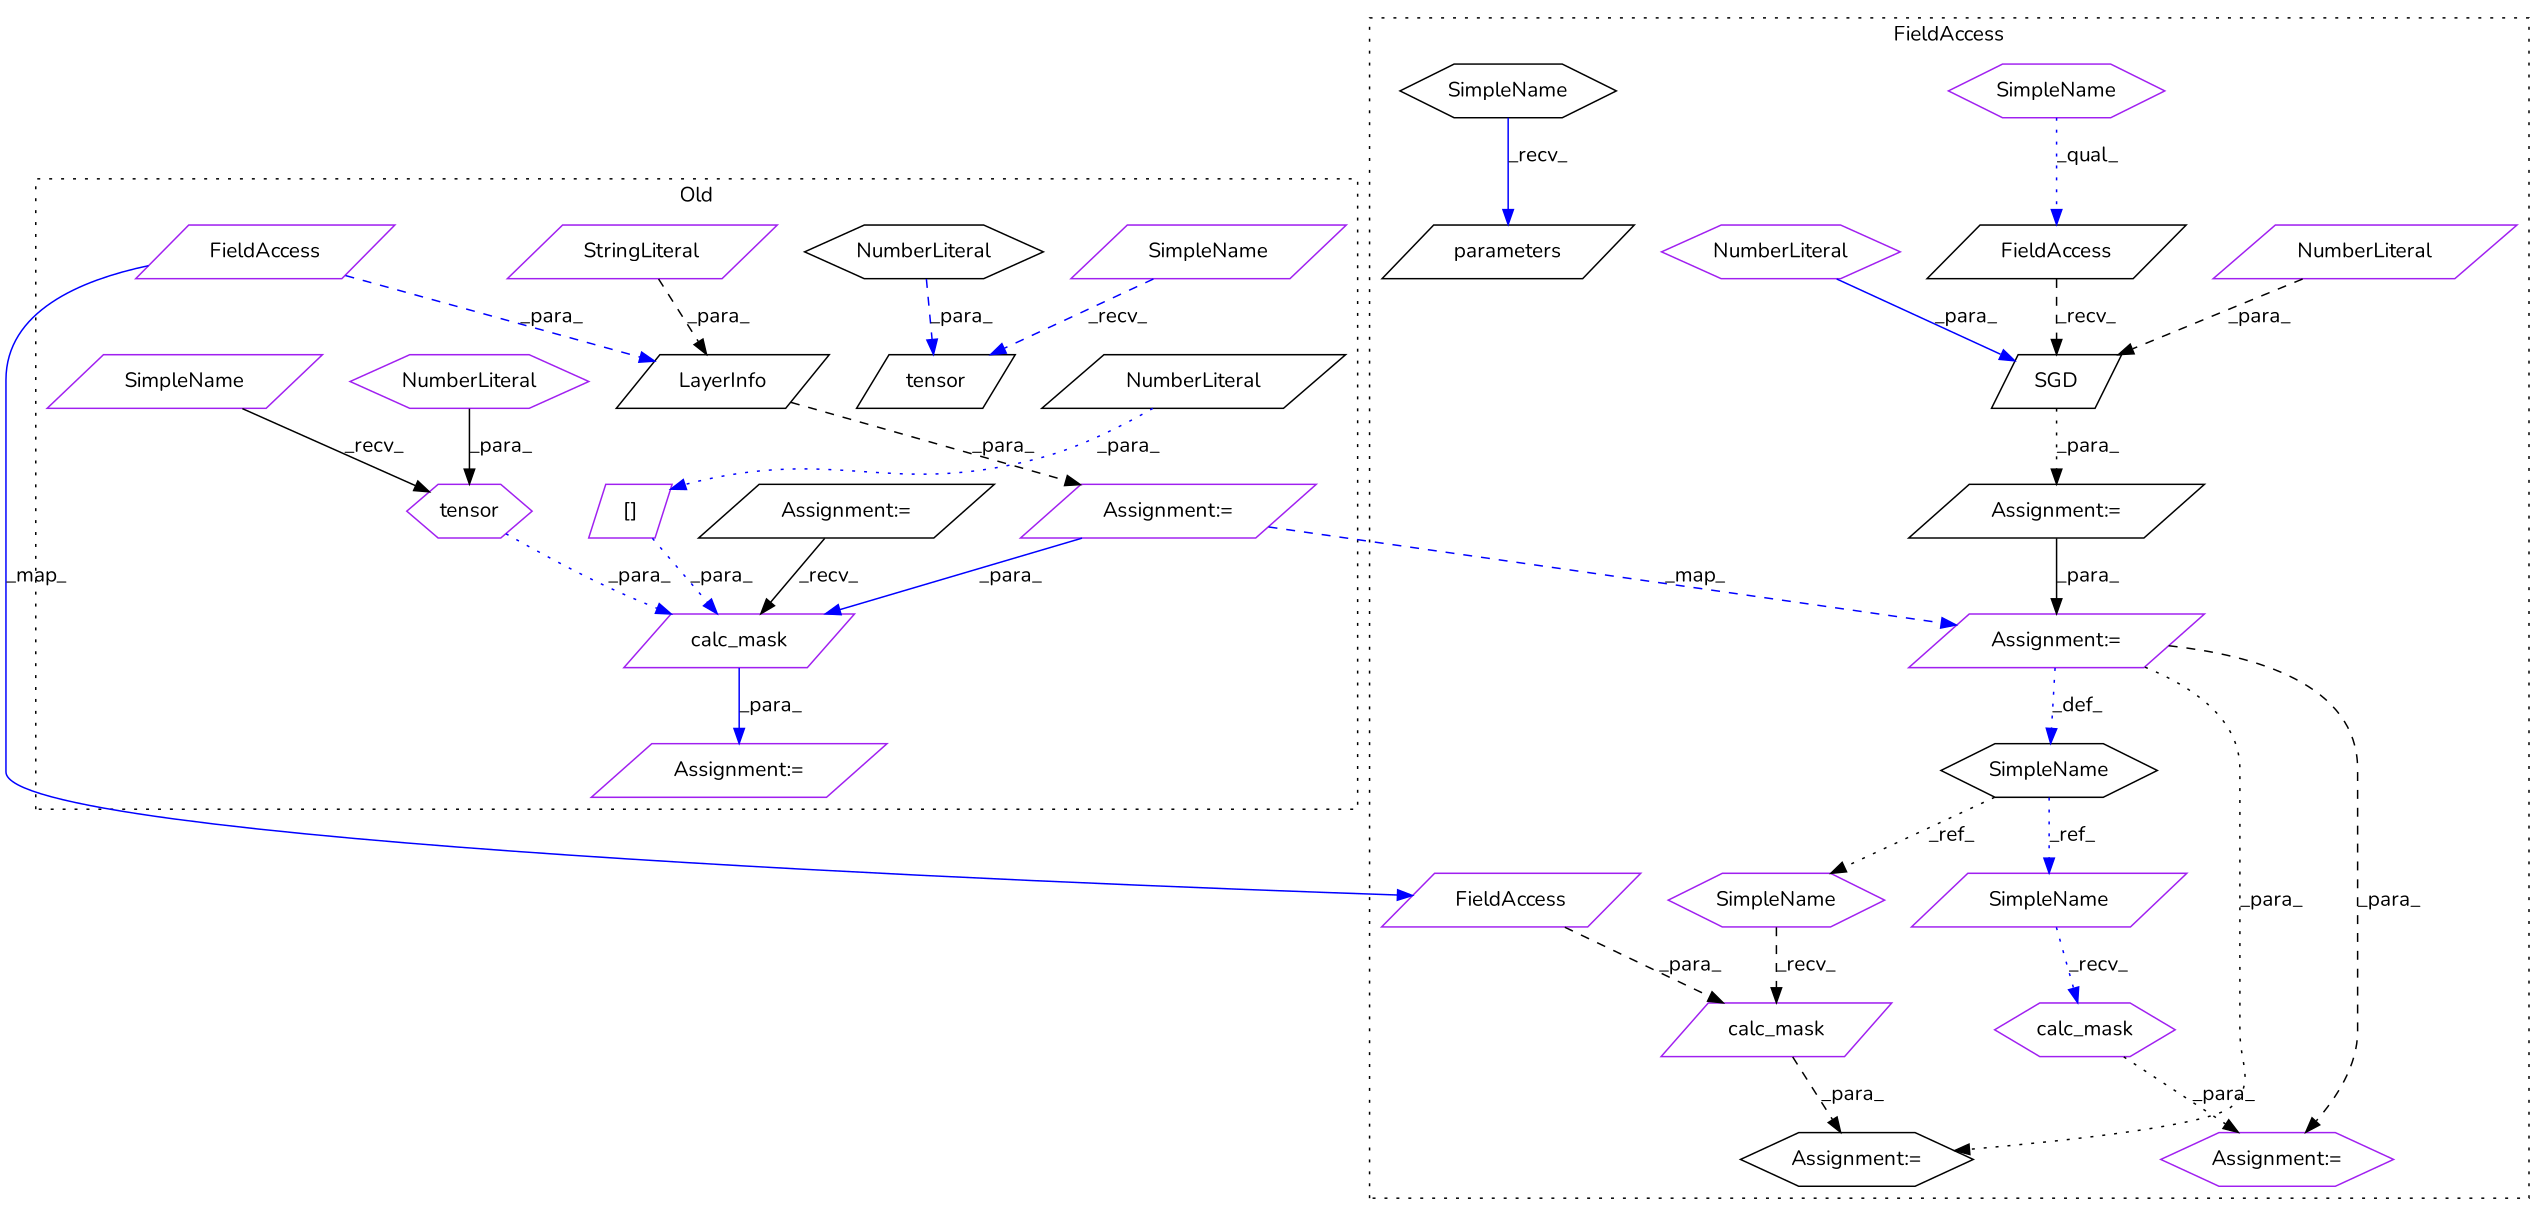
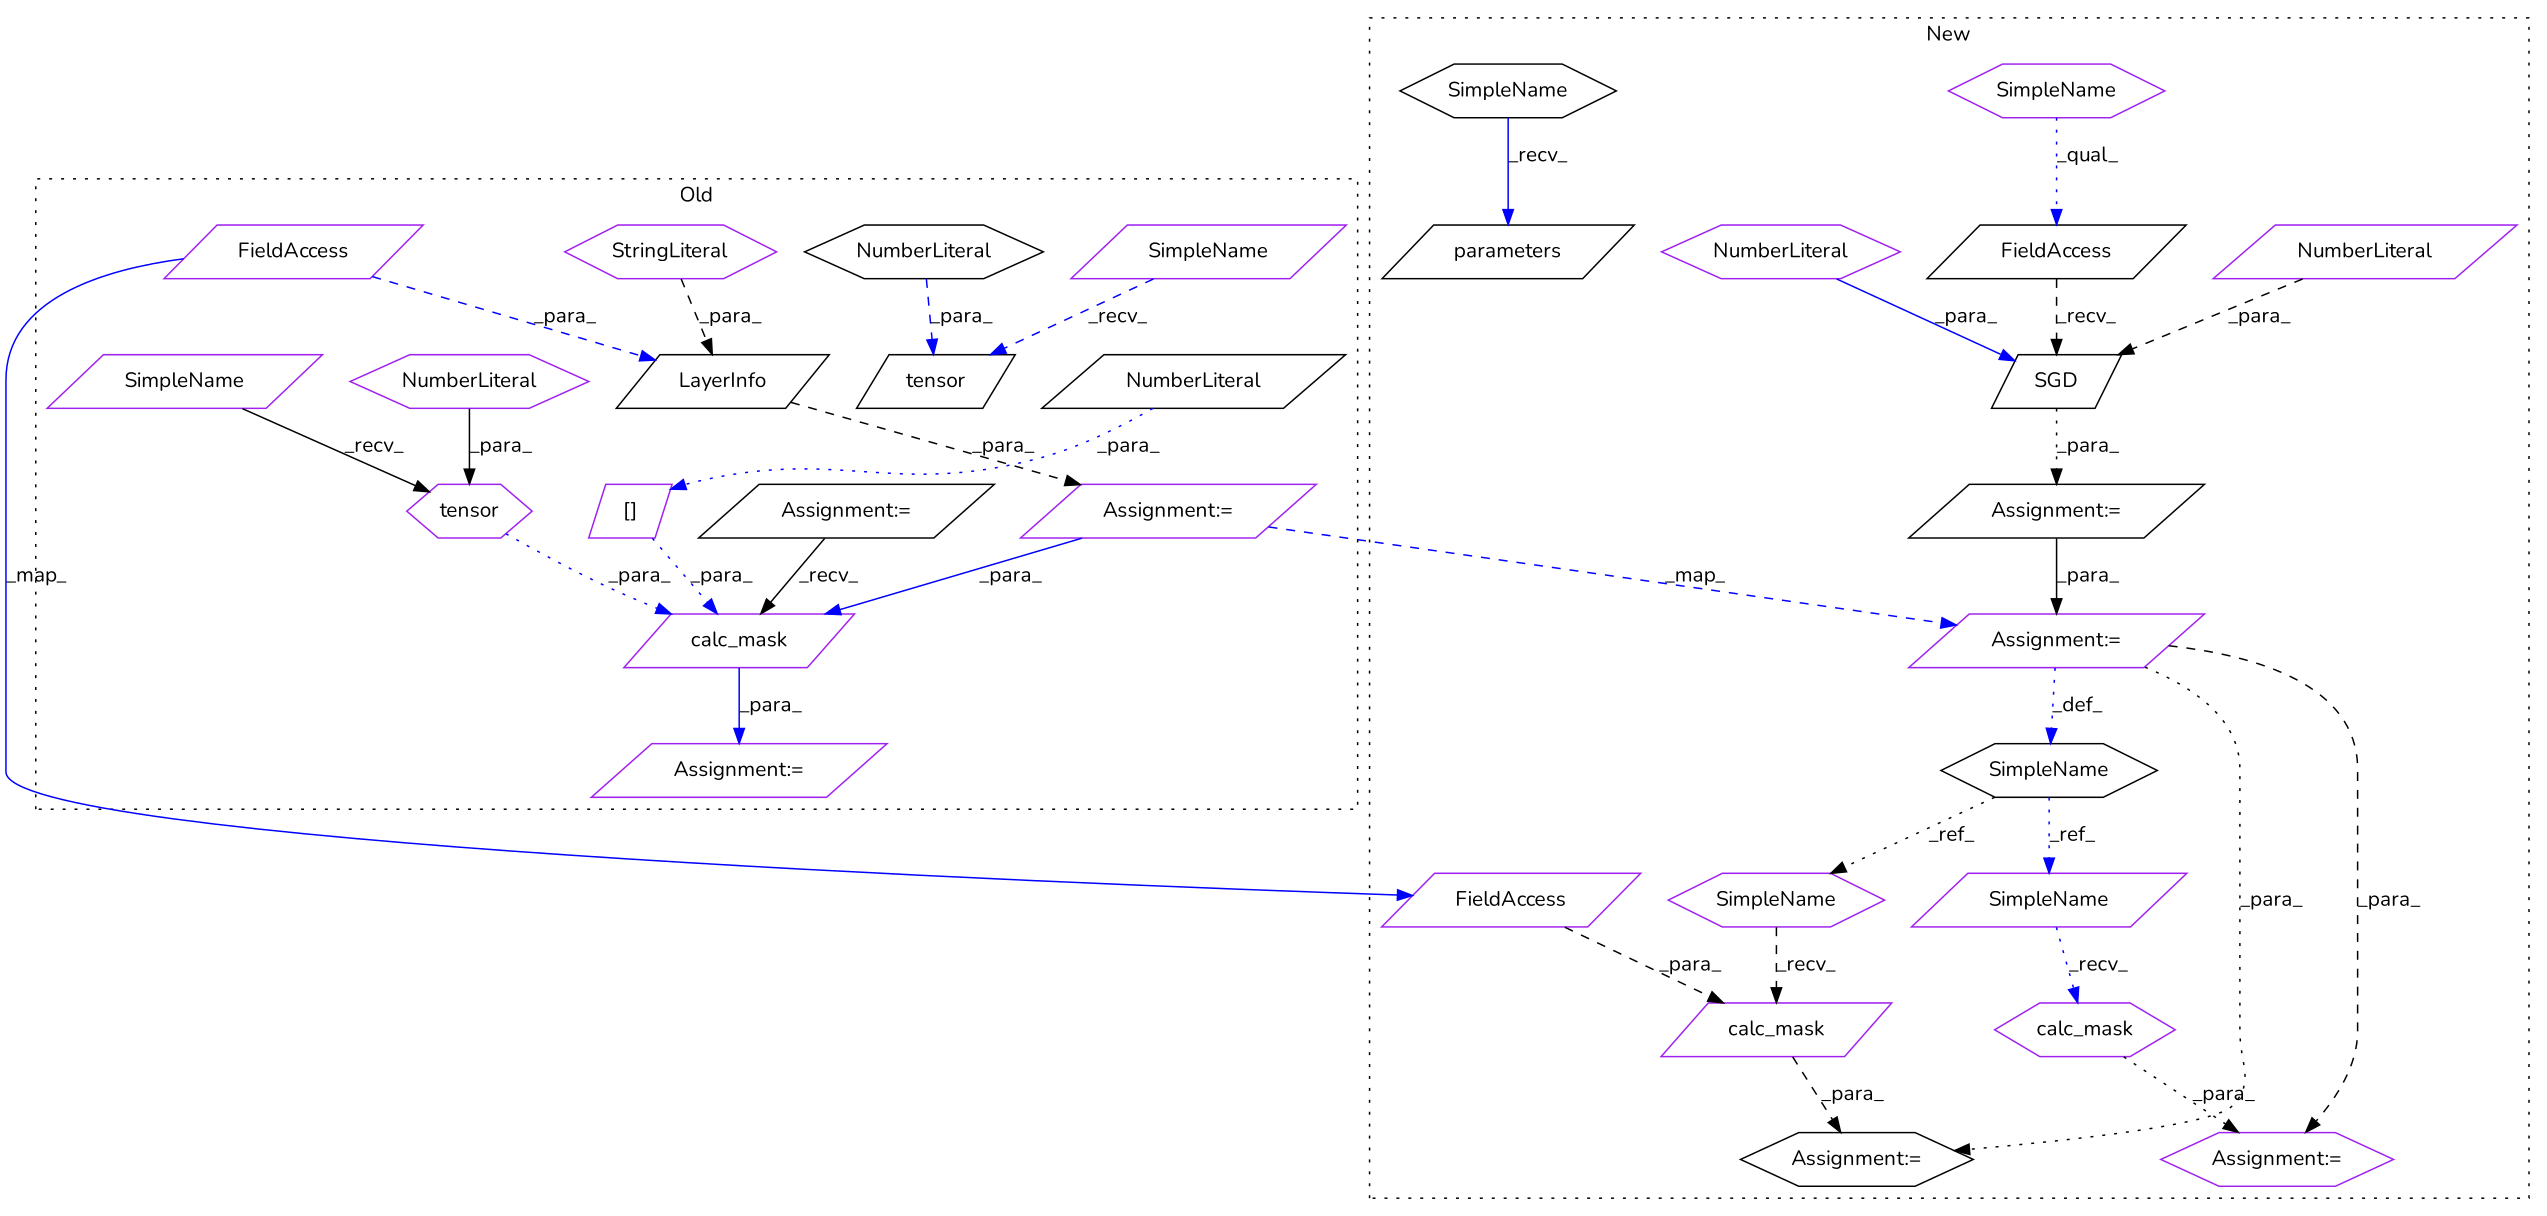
(1949, 35) -> (1949, 35)
(642, 252) -> (671, 252)
